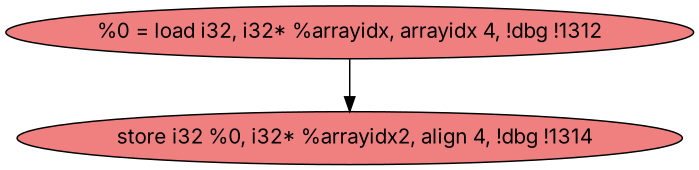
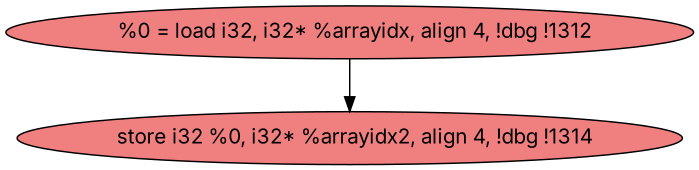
(350, 32) -> (350, 32)
